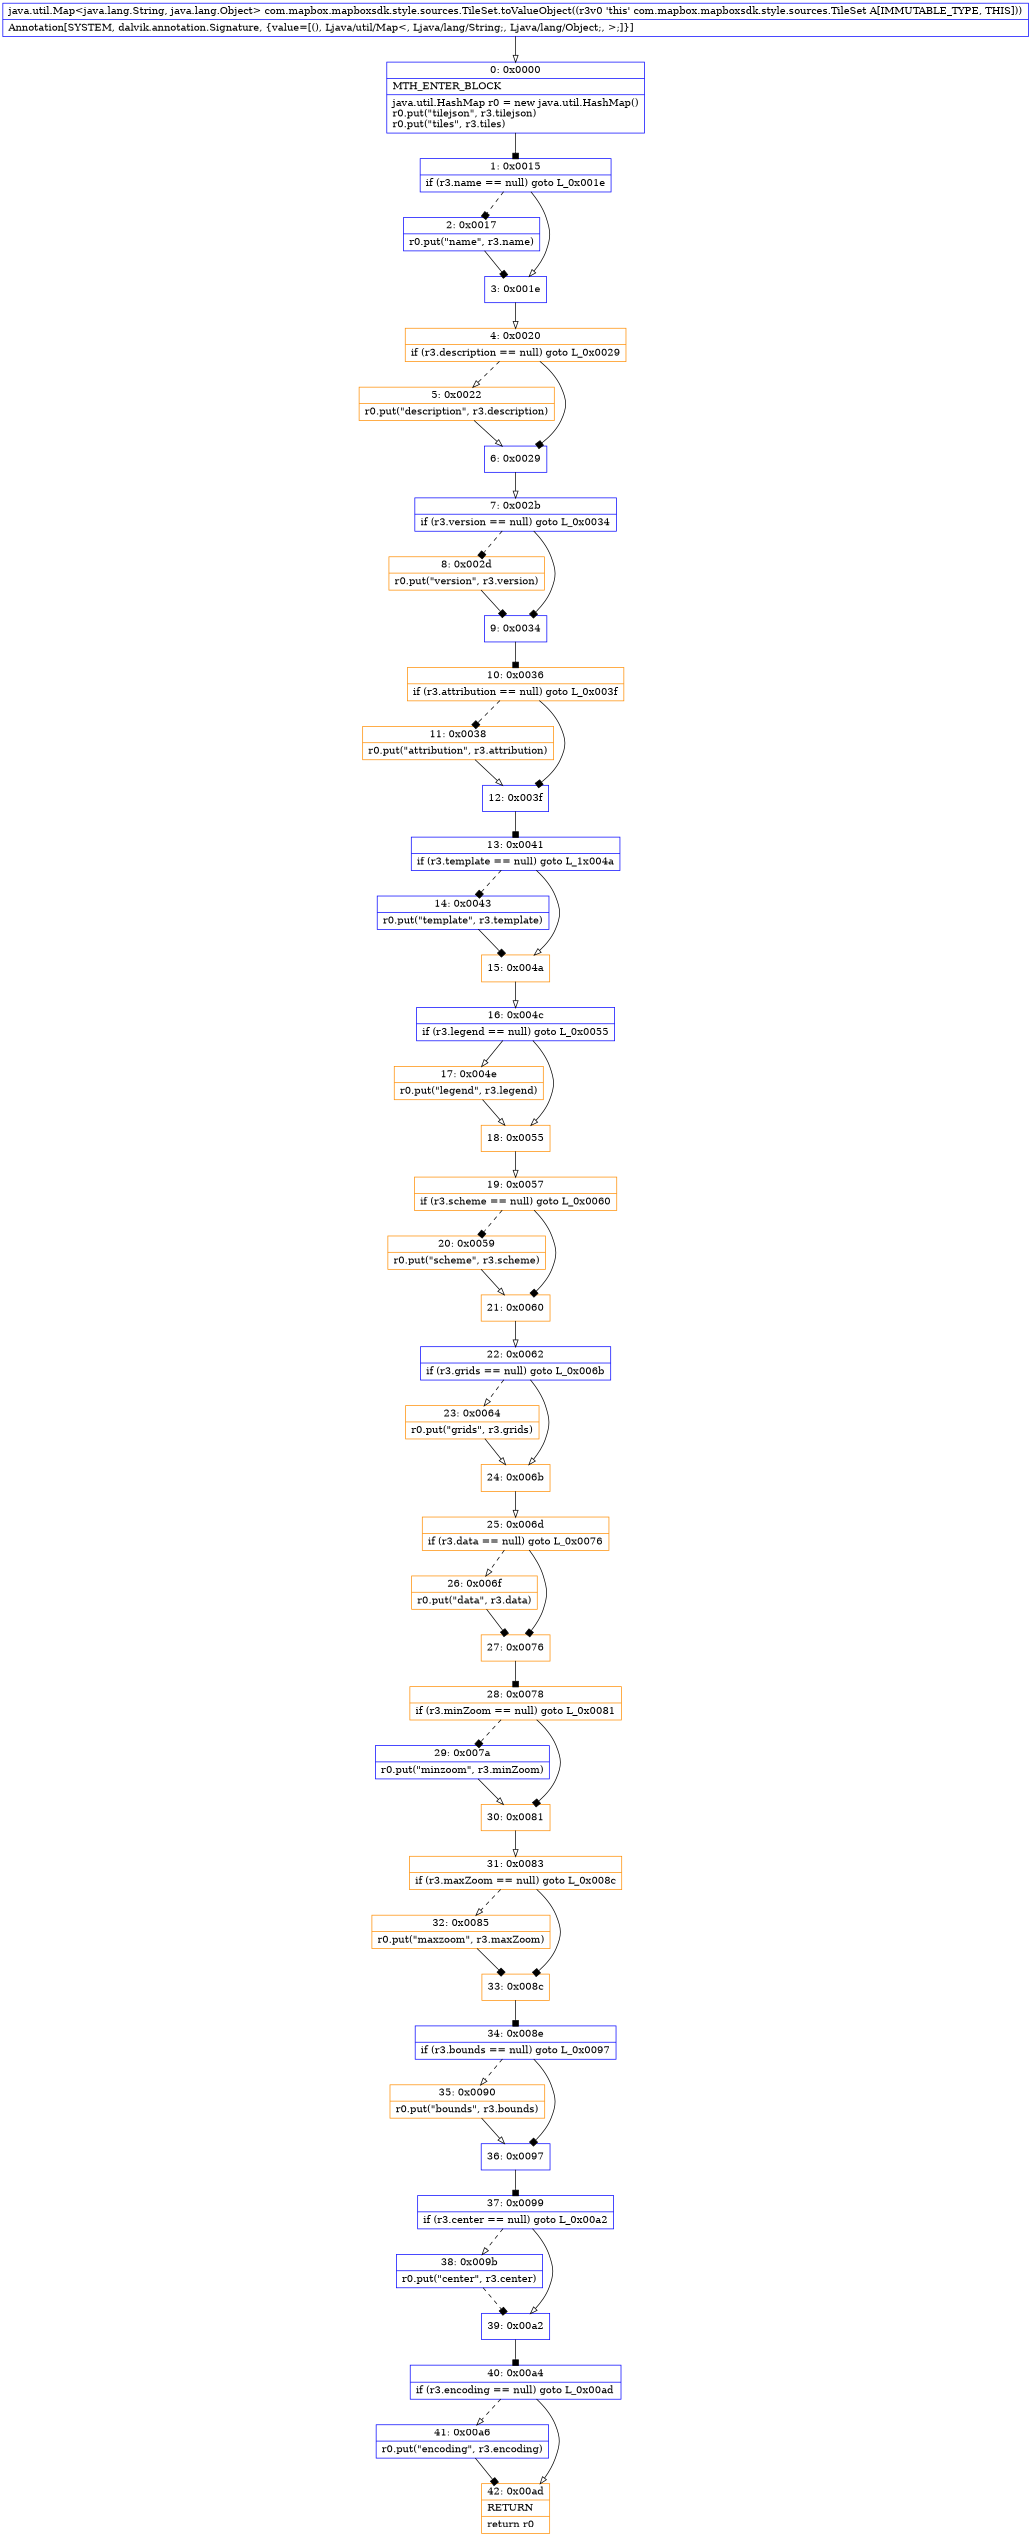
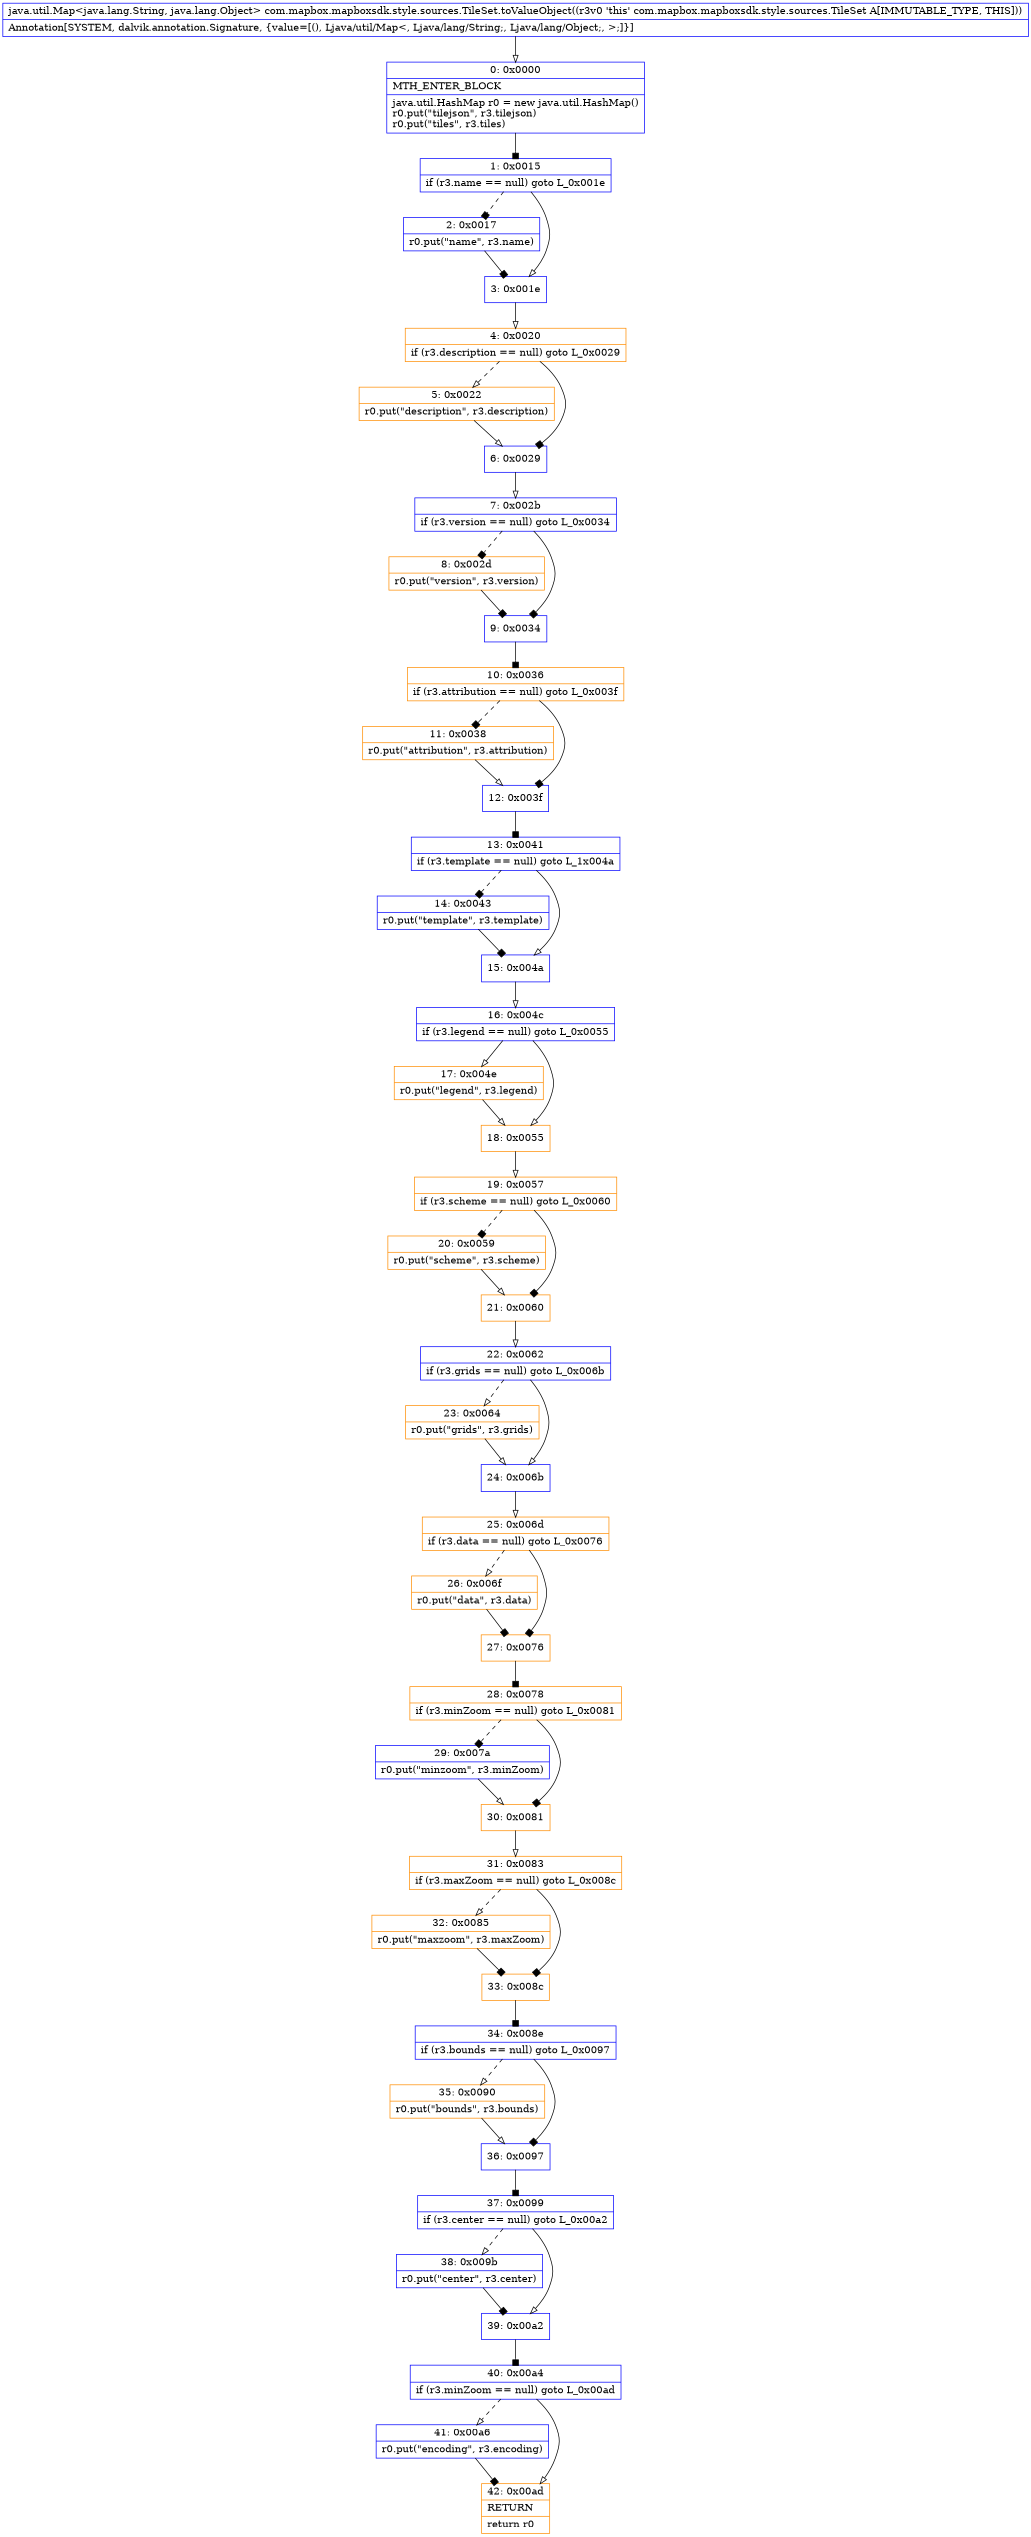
(516, 968) -> (516, 968)
(516, 1478) -> (516, 1478)
(492, 2298) -> (492, 2298)
(515, 2390) -> (516, 2390)
